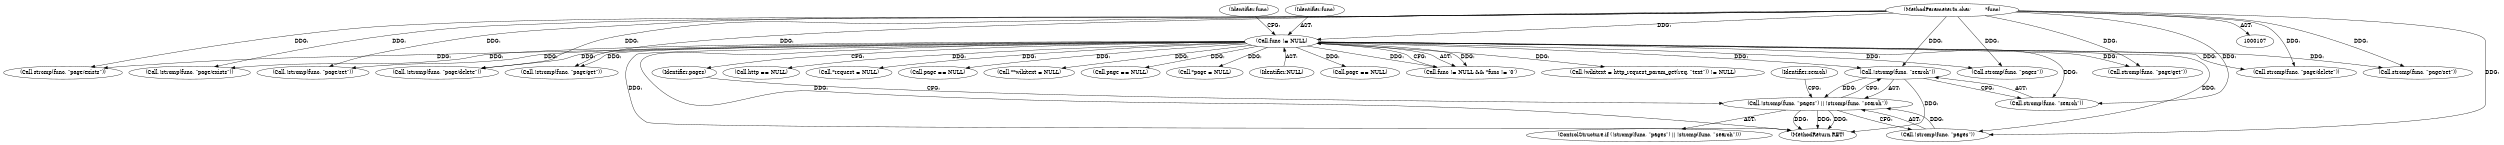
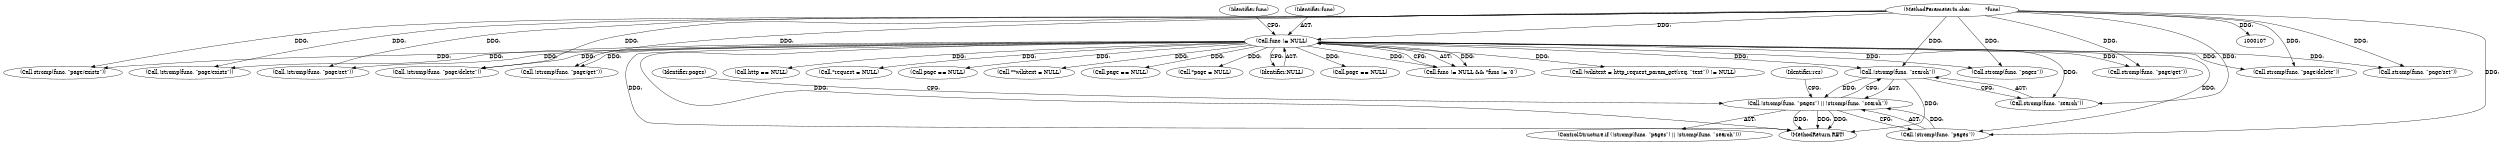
(2247, 26) -> (2247, 26)
(977, 48) -> (1270, 55)
(1804, 73) -> (1804, 73)
